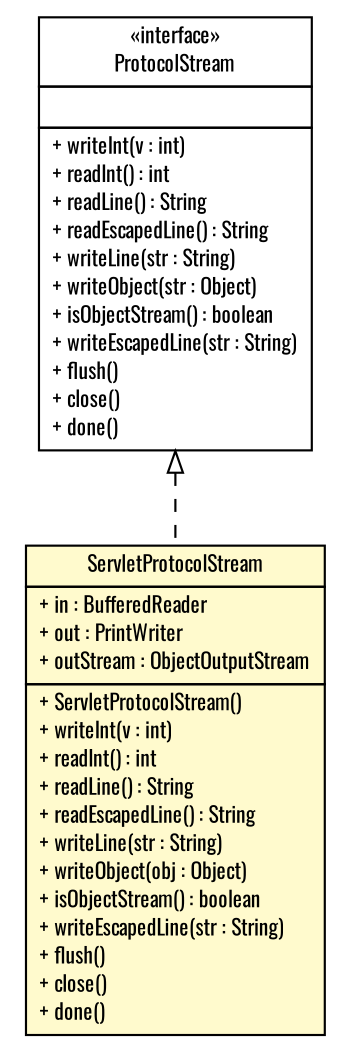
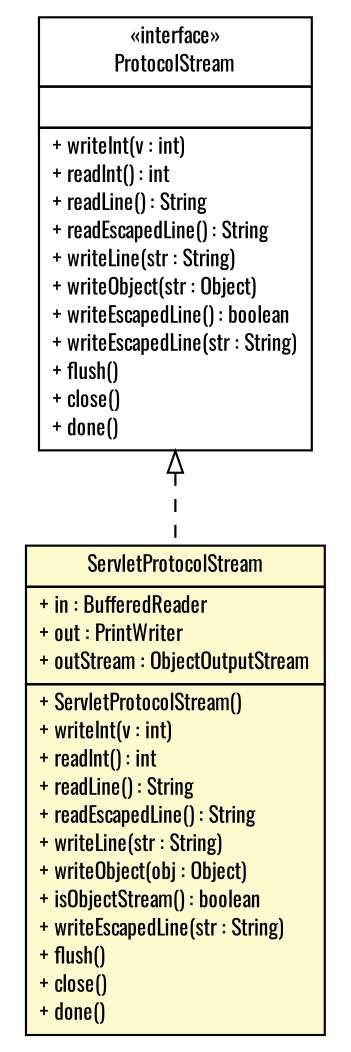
(163, 316) -> (172, 316)
